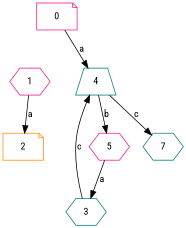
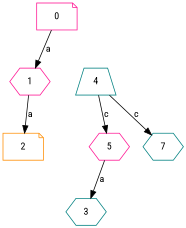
(74, 46) -> (45, 46)
(107, 114) -> (107, 114)
(76, 150) -> none
